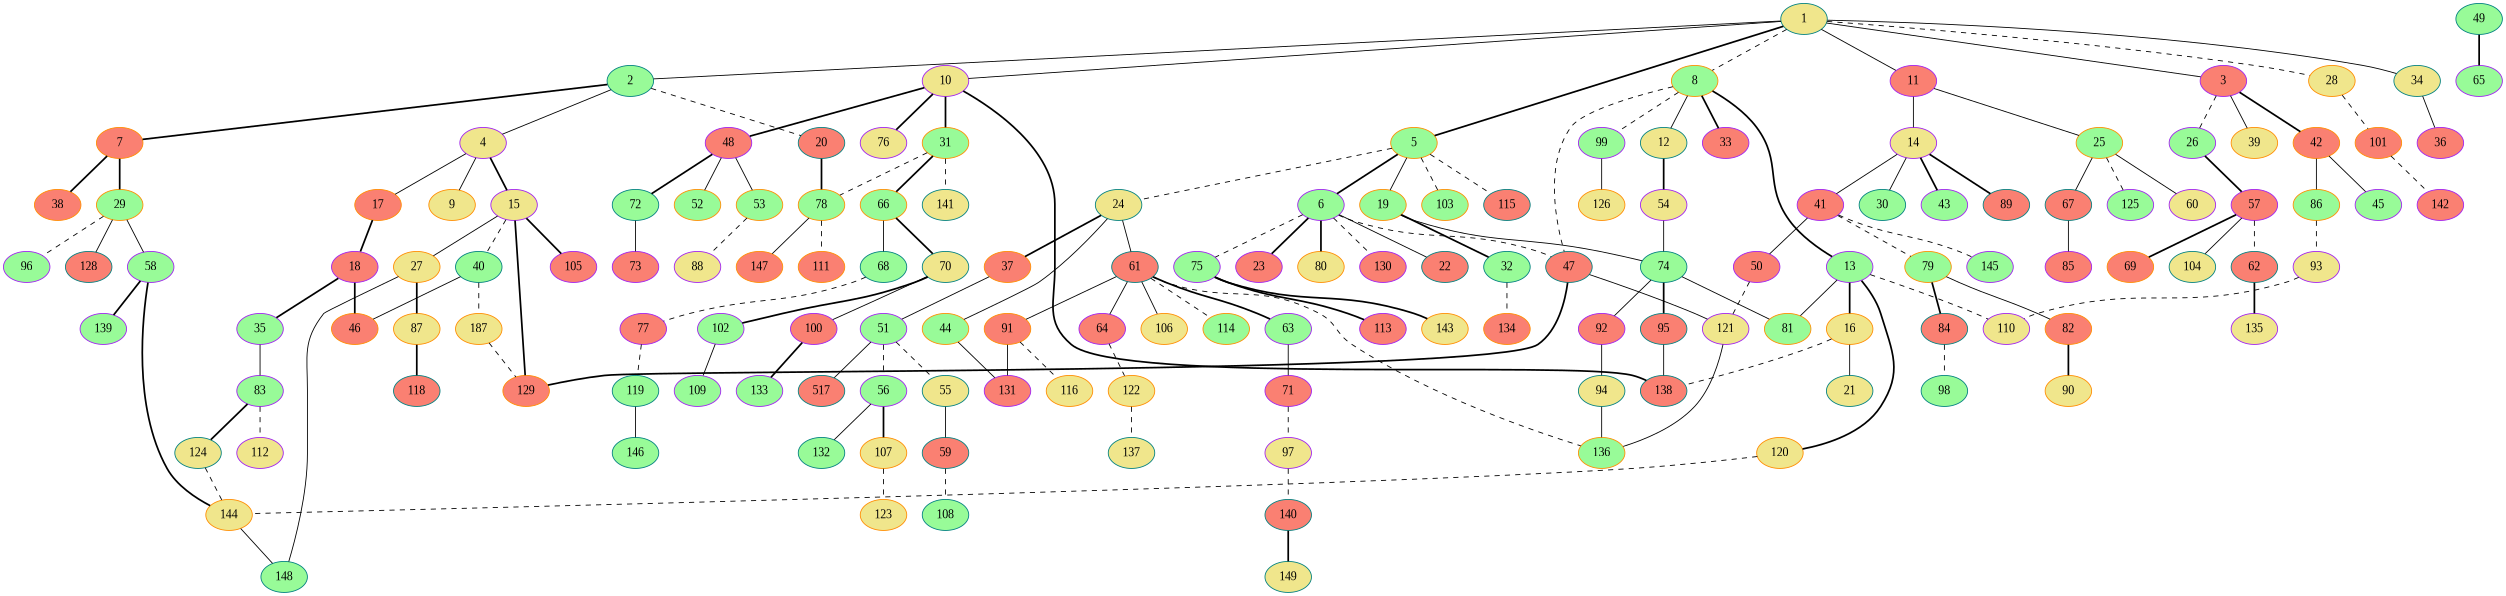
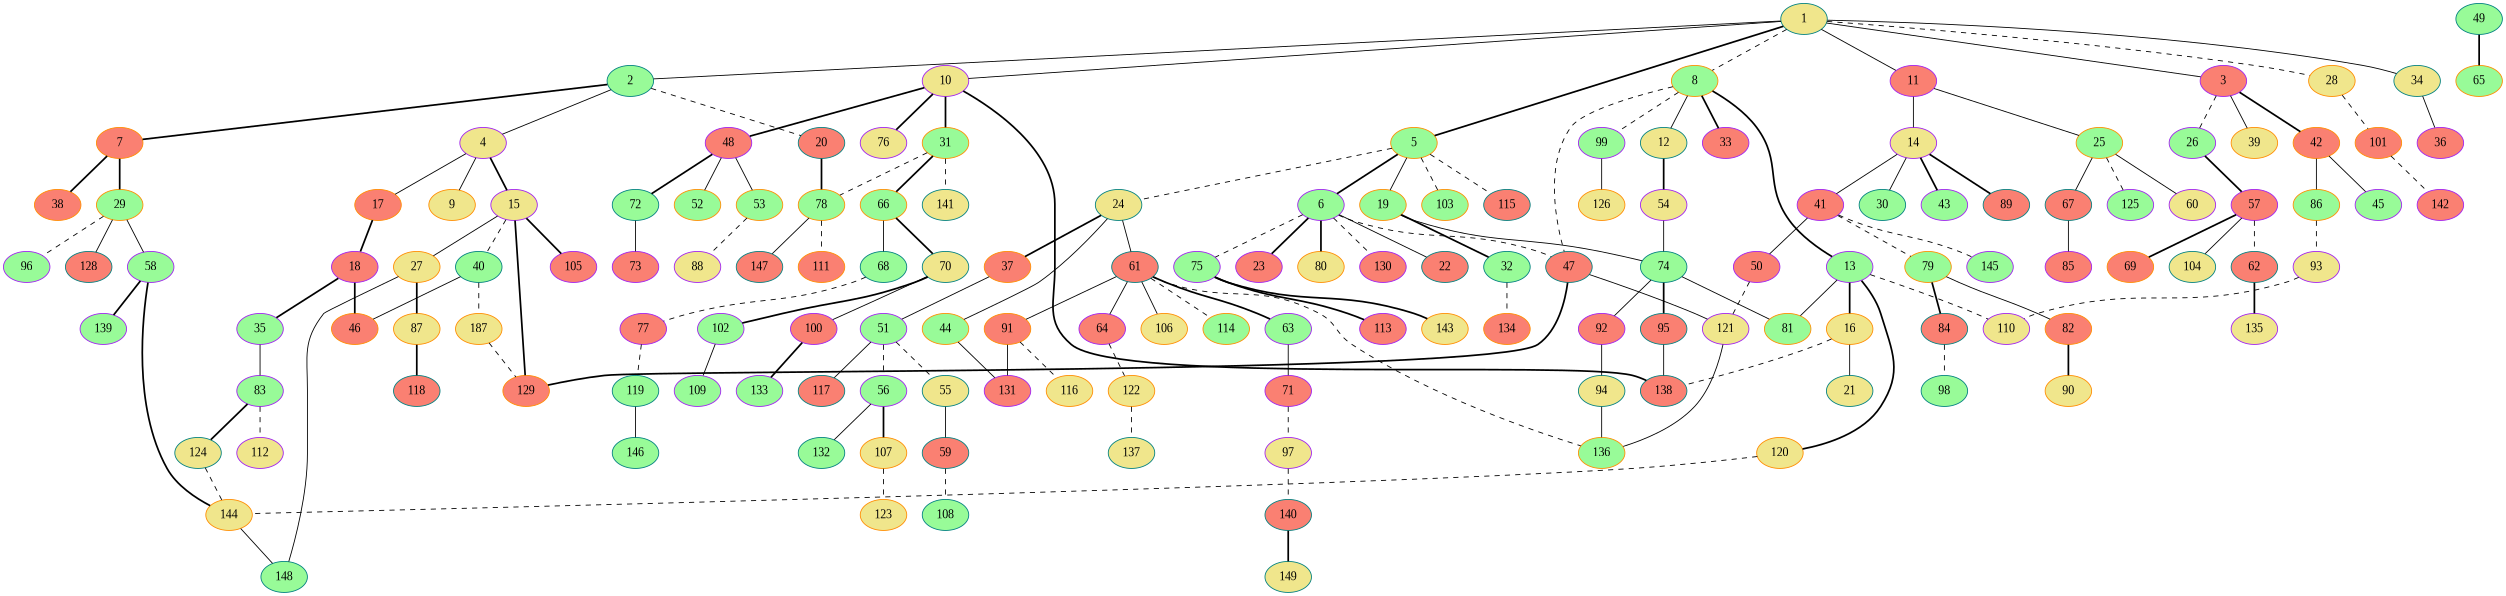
(2479, 81) -> (2479, 81)
(760, 267) -> (760, 267)
(822, 391) -> (822, 391)
